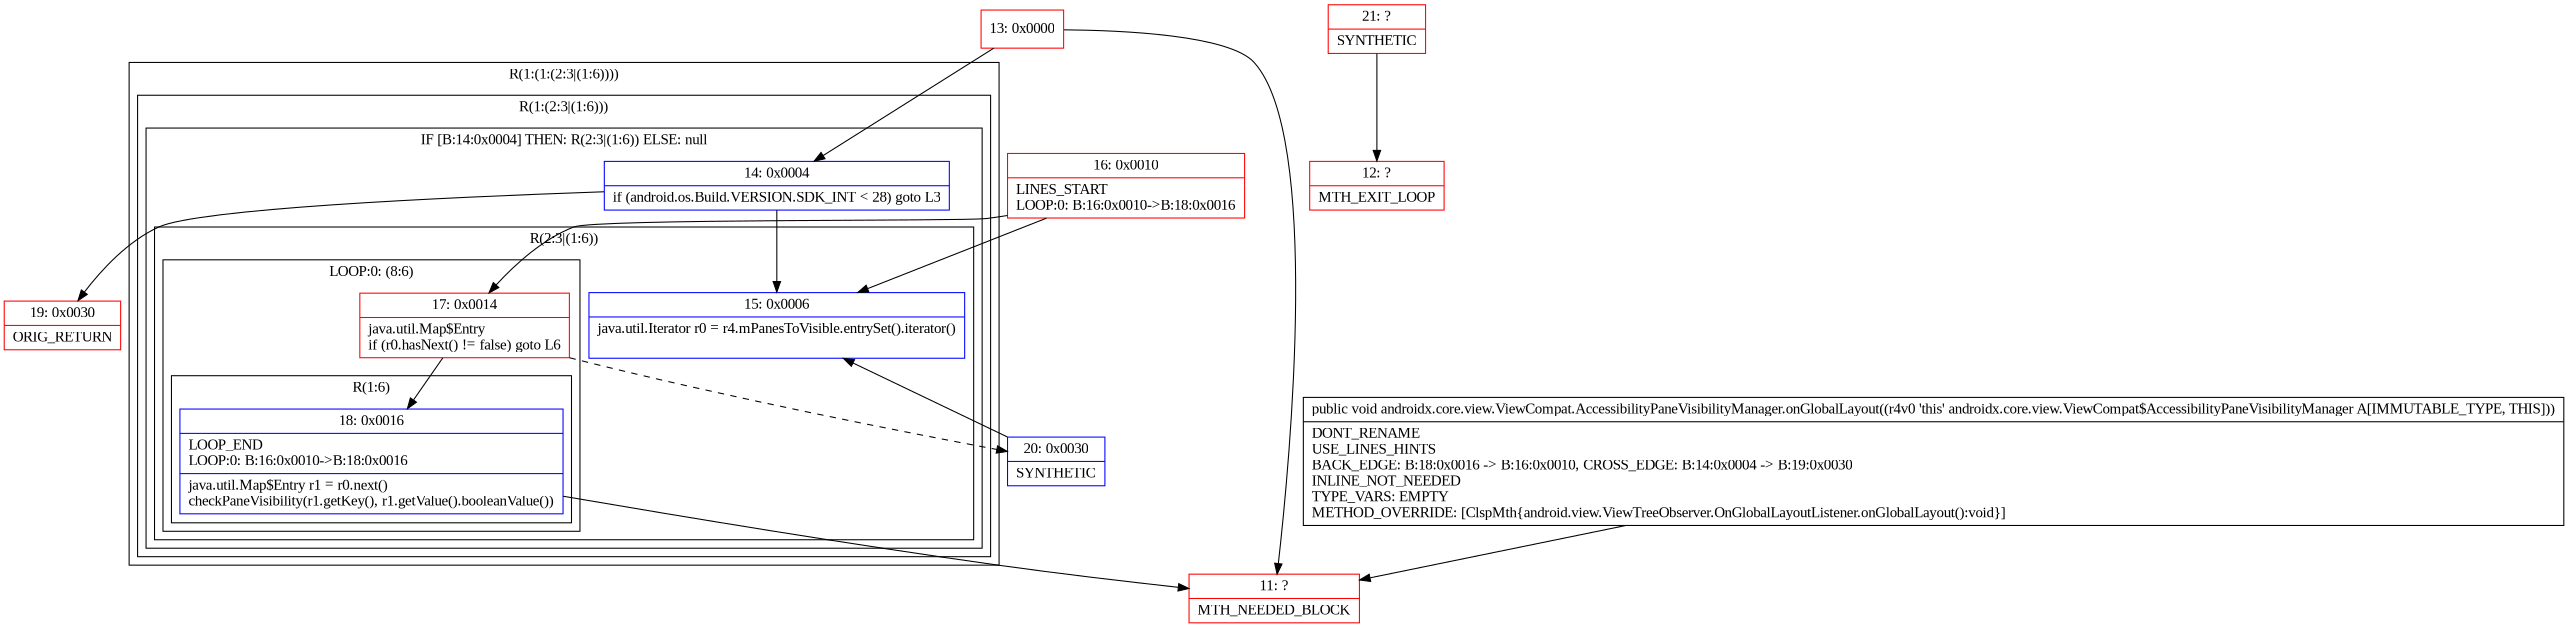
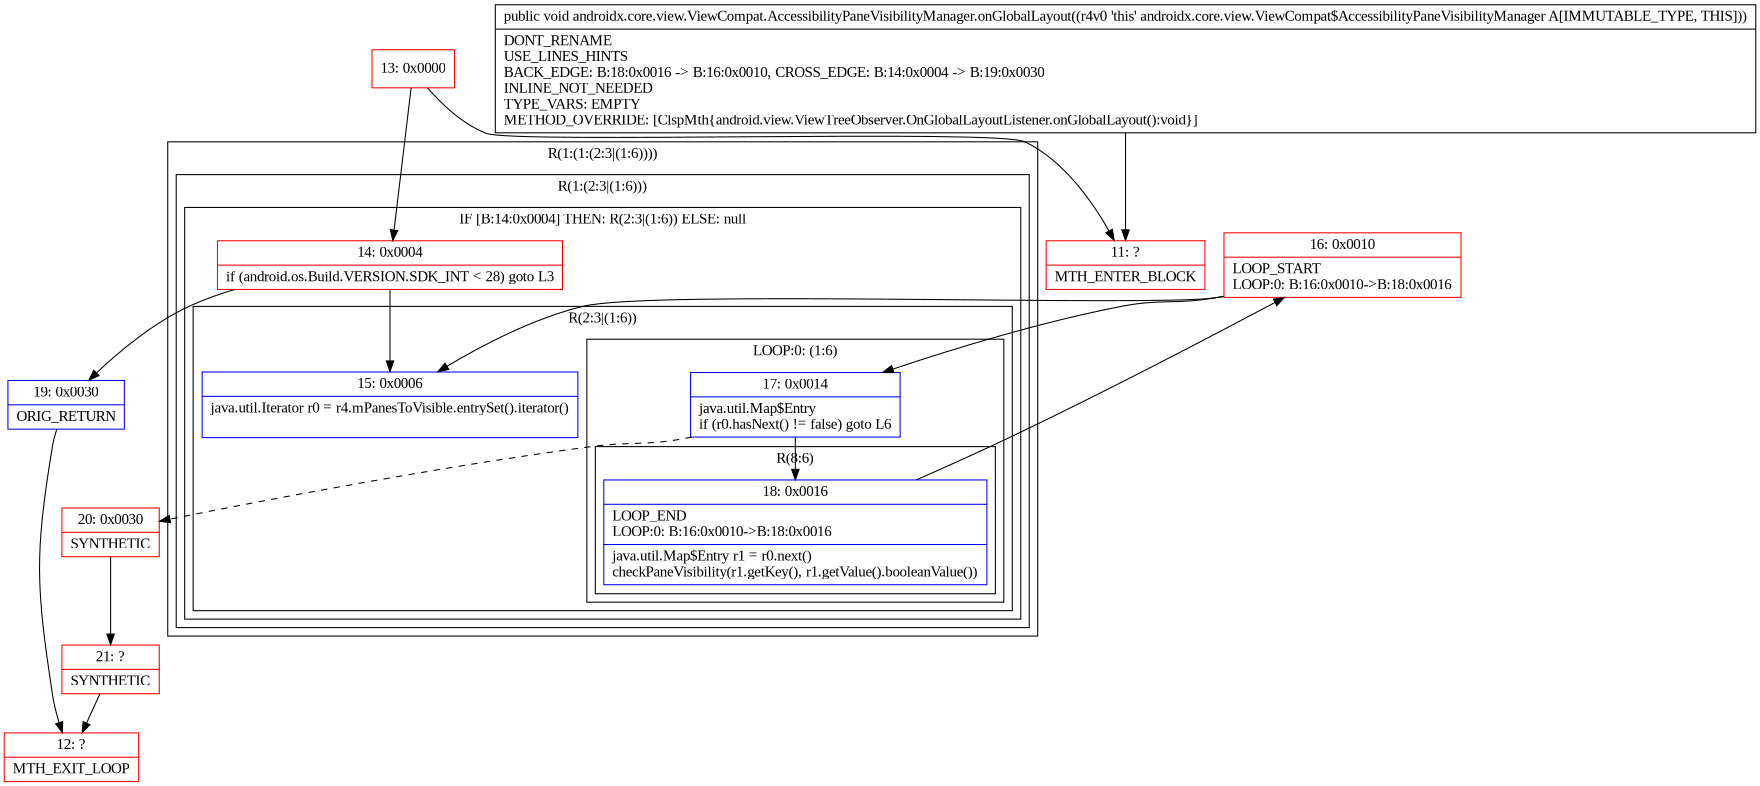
(777, 186) -> (390, 265)
(1062, 189) -> (1277, 269)
(371, 272) -> (795, 351)
(62, 325) -> (66, 405)
(465, 325) -> (795, 405)
(371, 388) -> (795, 459)
(930, 400) -> (111, 595)
(1056, 461) -> (111, 532)
(778, 532) -> (1097, 394)
none -> (40, 576)
(1274, 610) -> (1126, 277)
